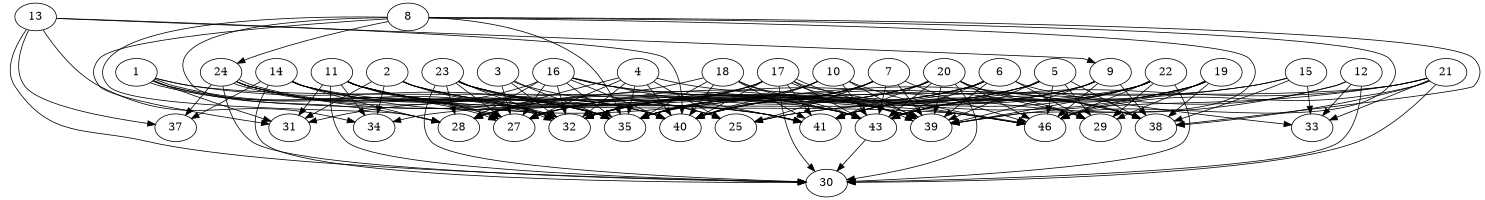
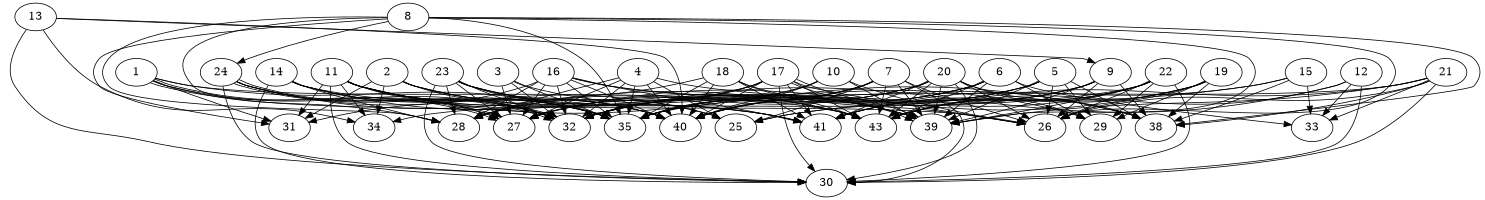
(852, 97) -> none
(176, 128) -> none
(1045, 128) -> (1045, 128)
(854, 153) -> (952, 150)
